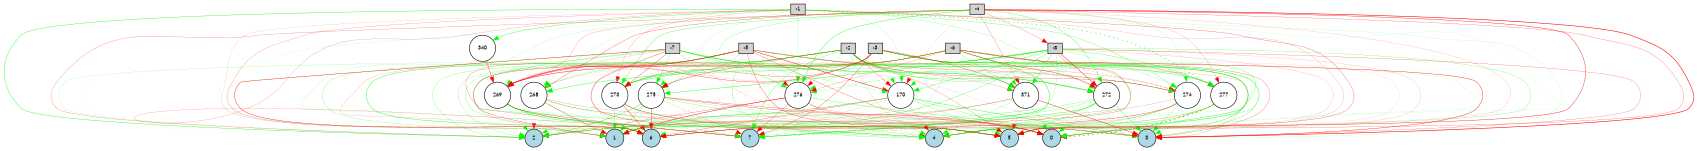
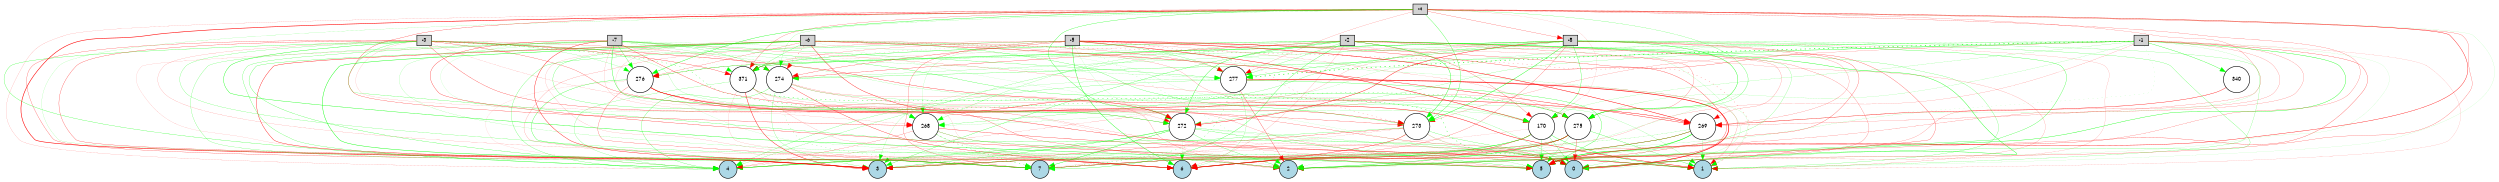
(673, 62) -> (849, 106)
(1377, 76) -> (1010, 81)
(1018, 116) -> (958, 108)
none -> (1261, 124)
(1142, 127) -> (1570, 87)
